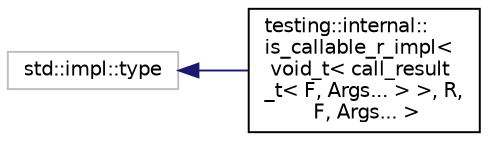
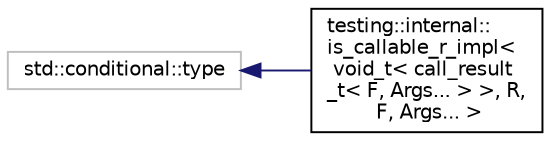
(93, 70) -> (124, 70)
